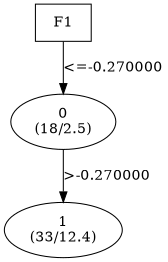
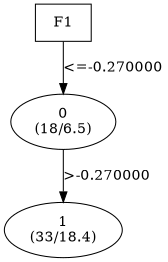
(63, 122) -> (63, 122)
(63, 230) -> (63, 230)
